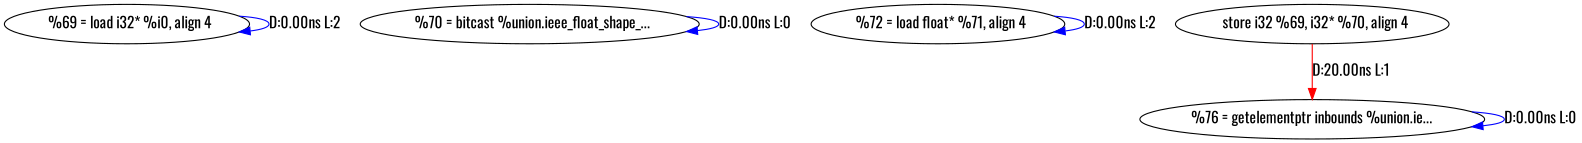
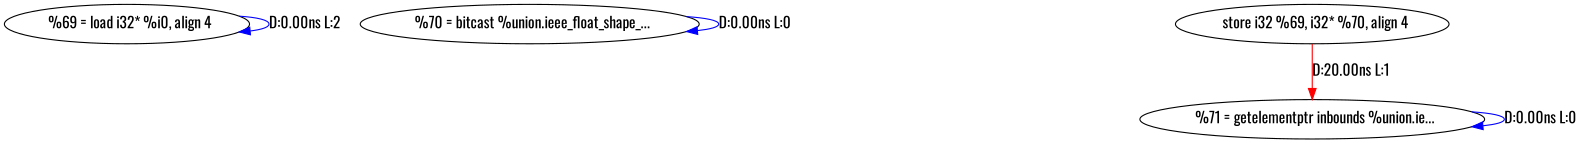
(938, 24) -> none
(1312, 119) -> (1312, 119)
